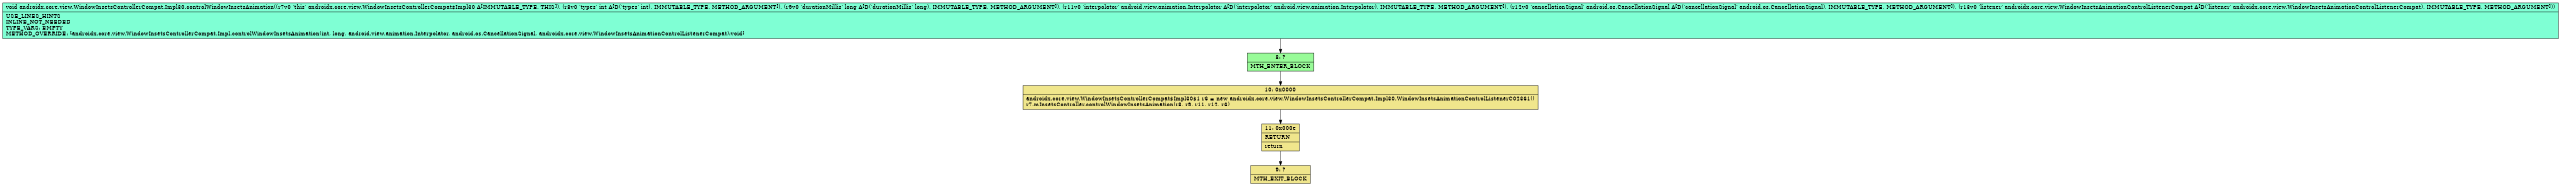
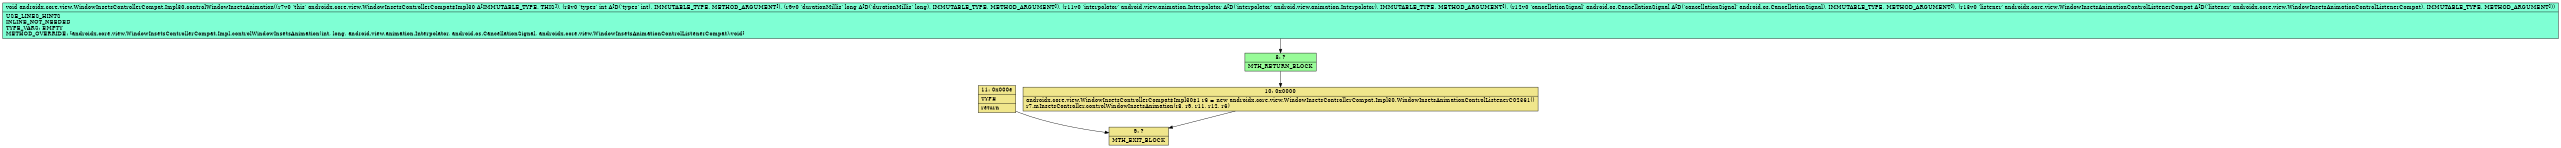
(1281, 66) -> (1281, 66)
(1281, 115) -> (1204, 119)
(1278, 137) -> (989, 99)
